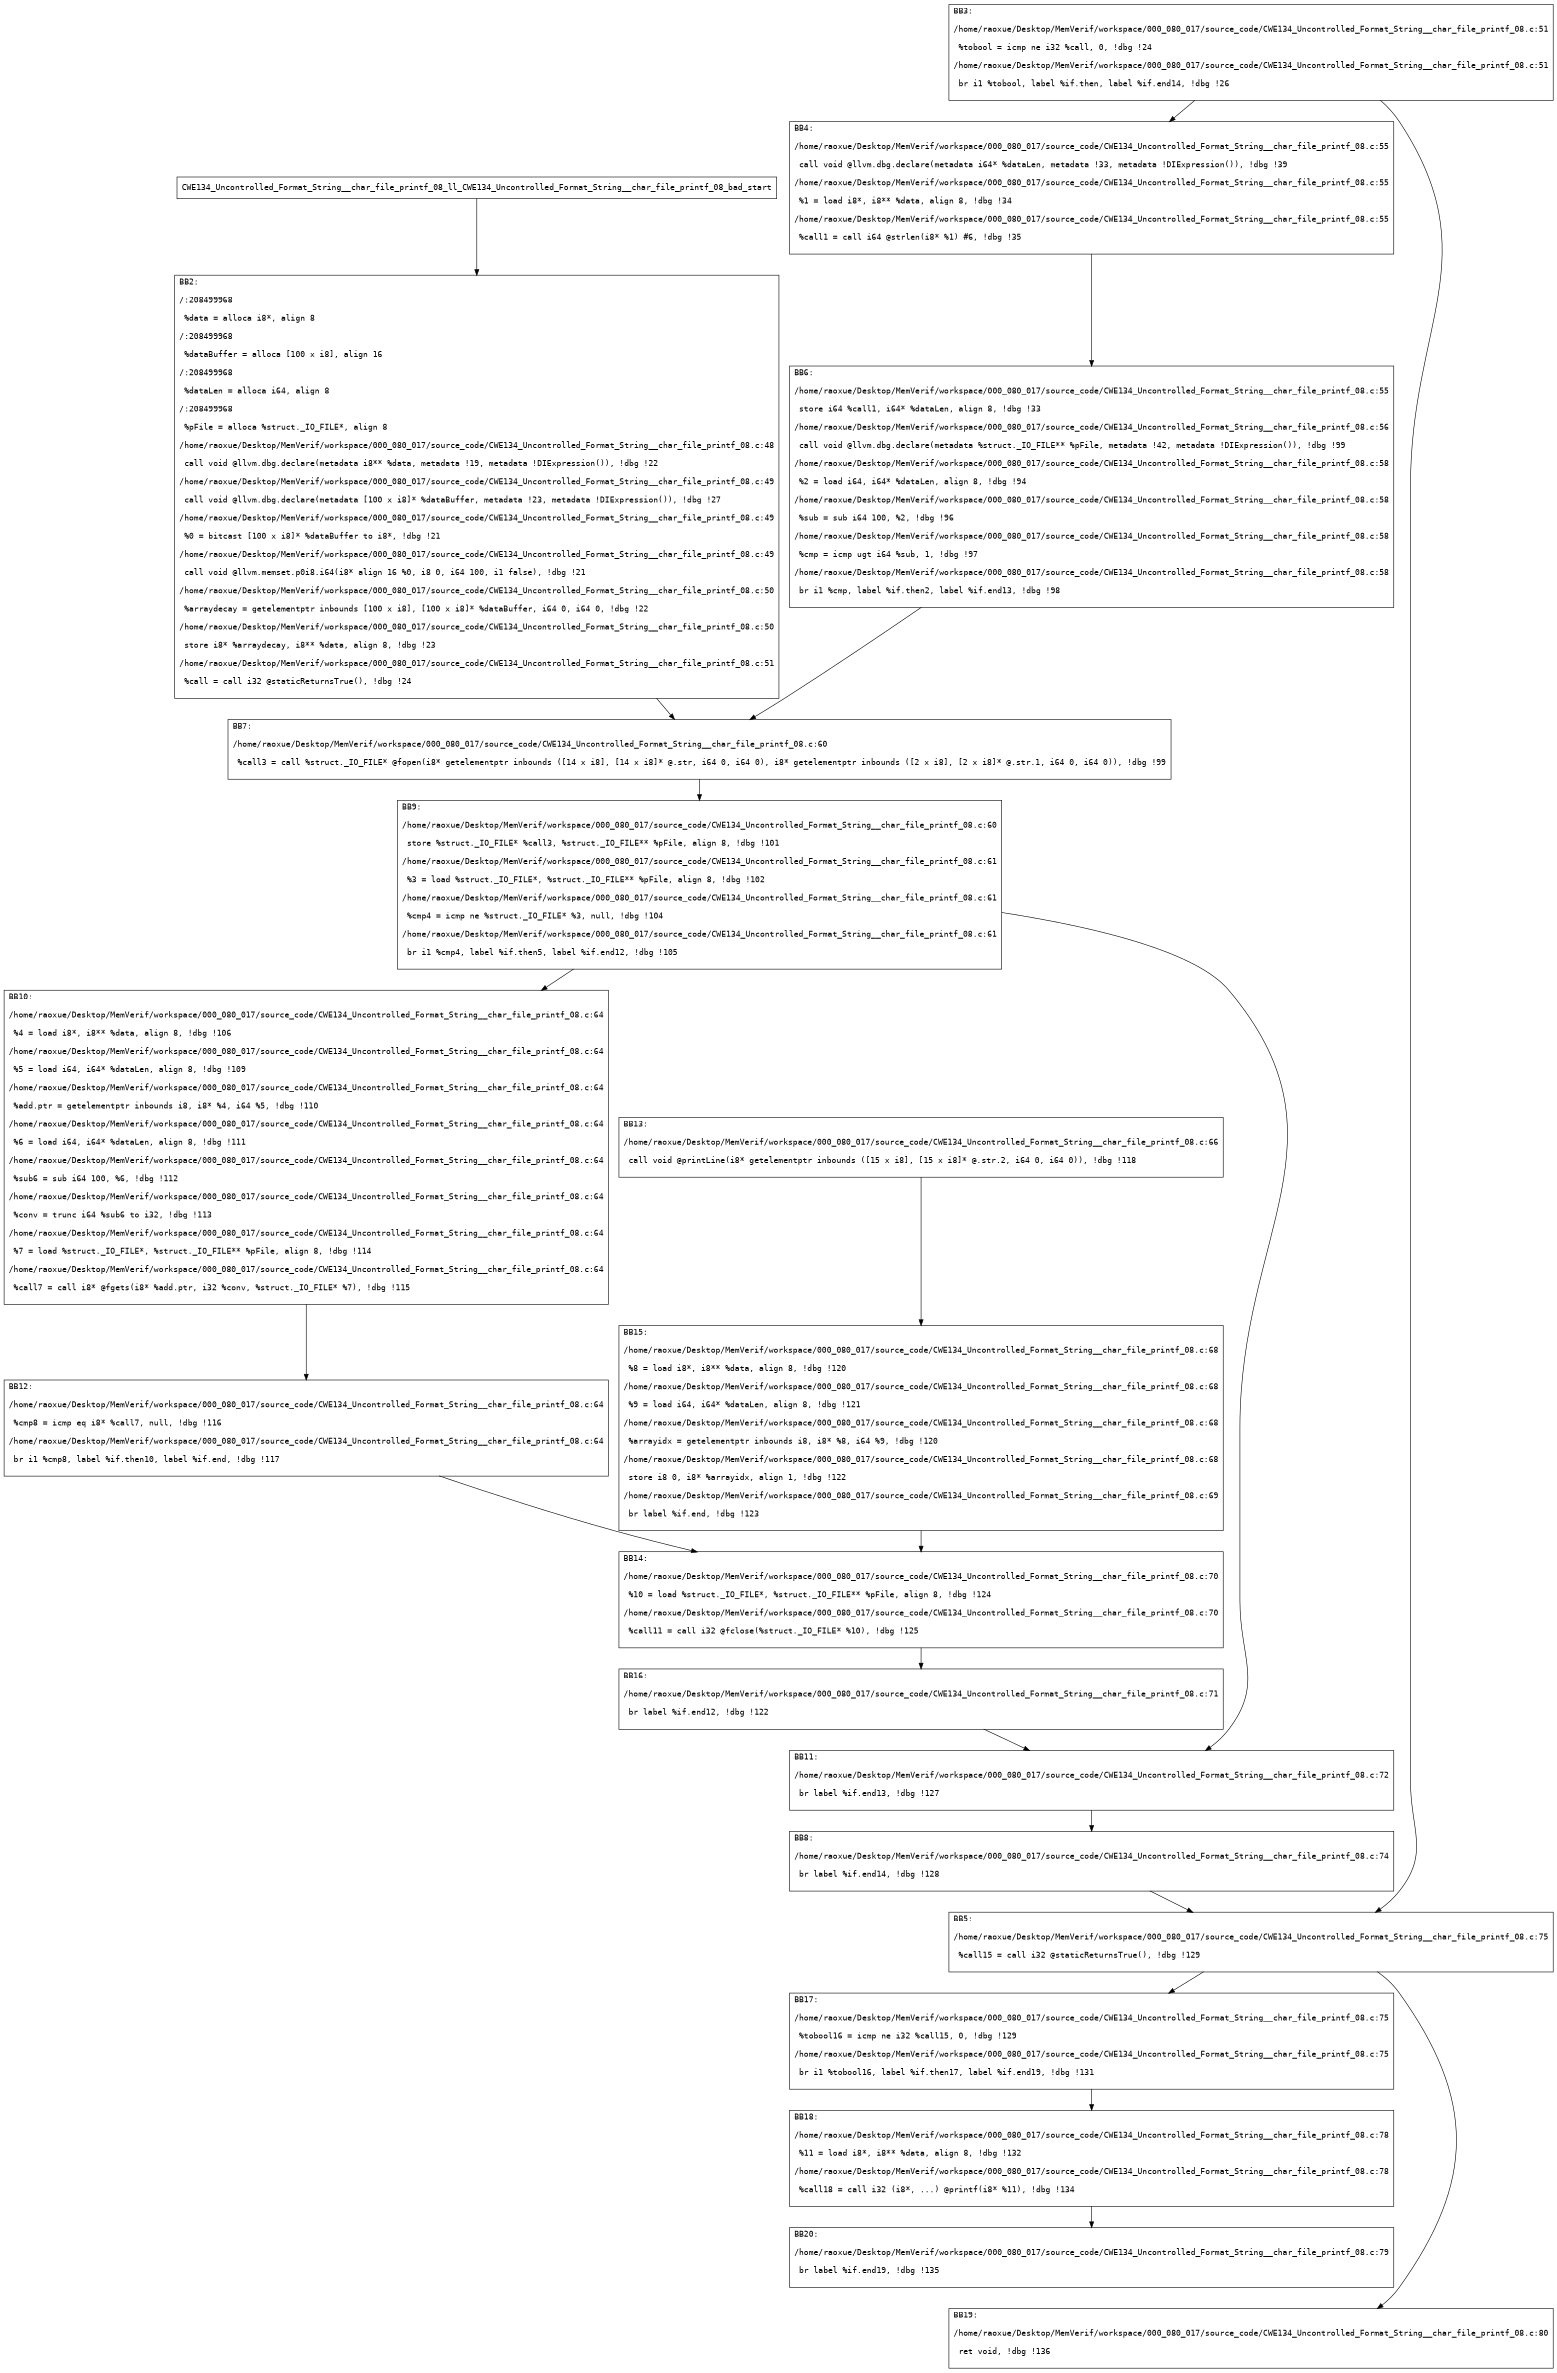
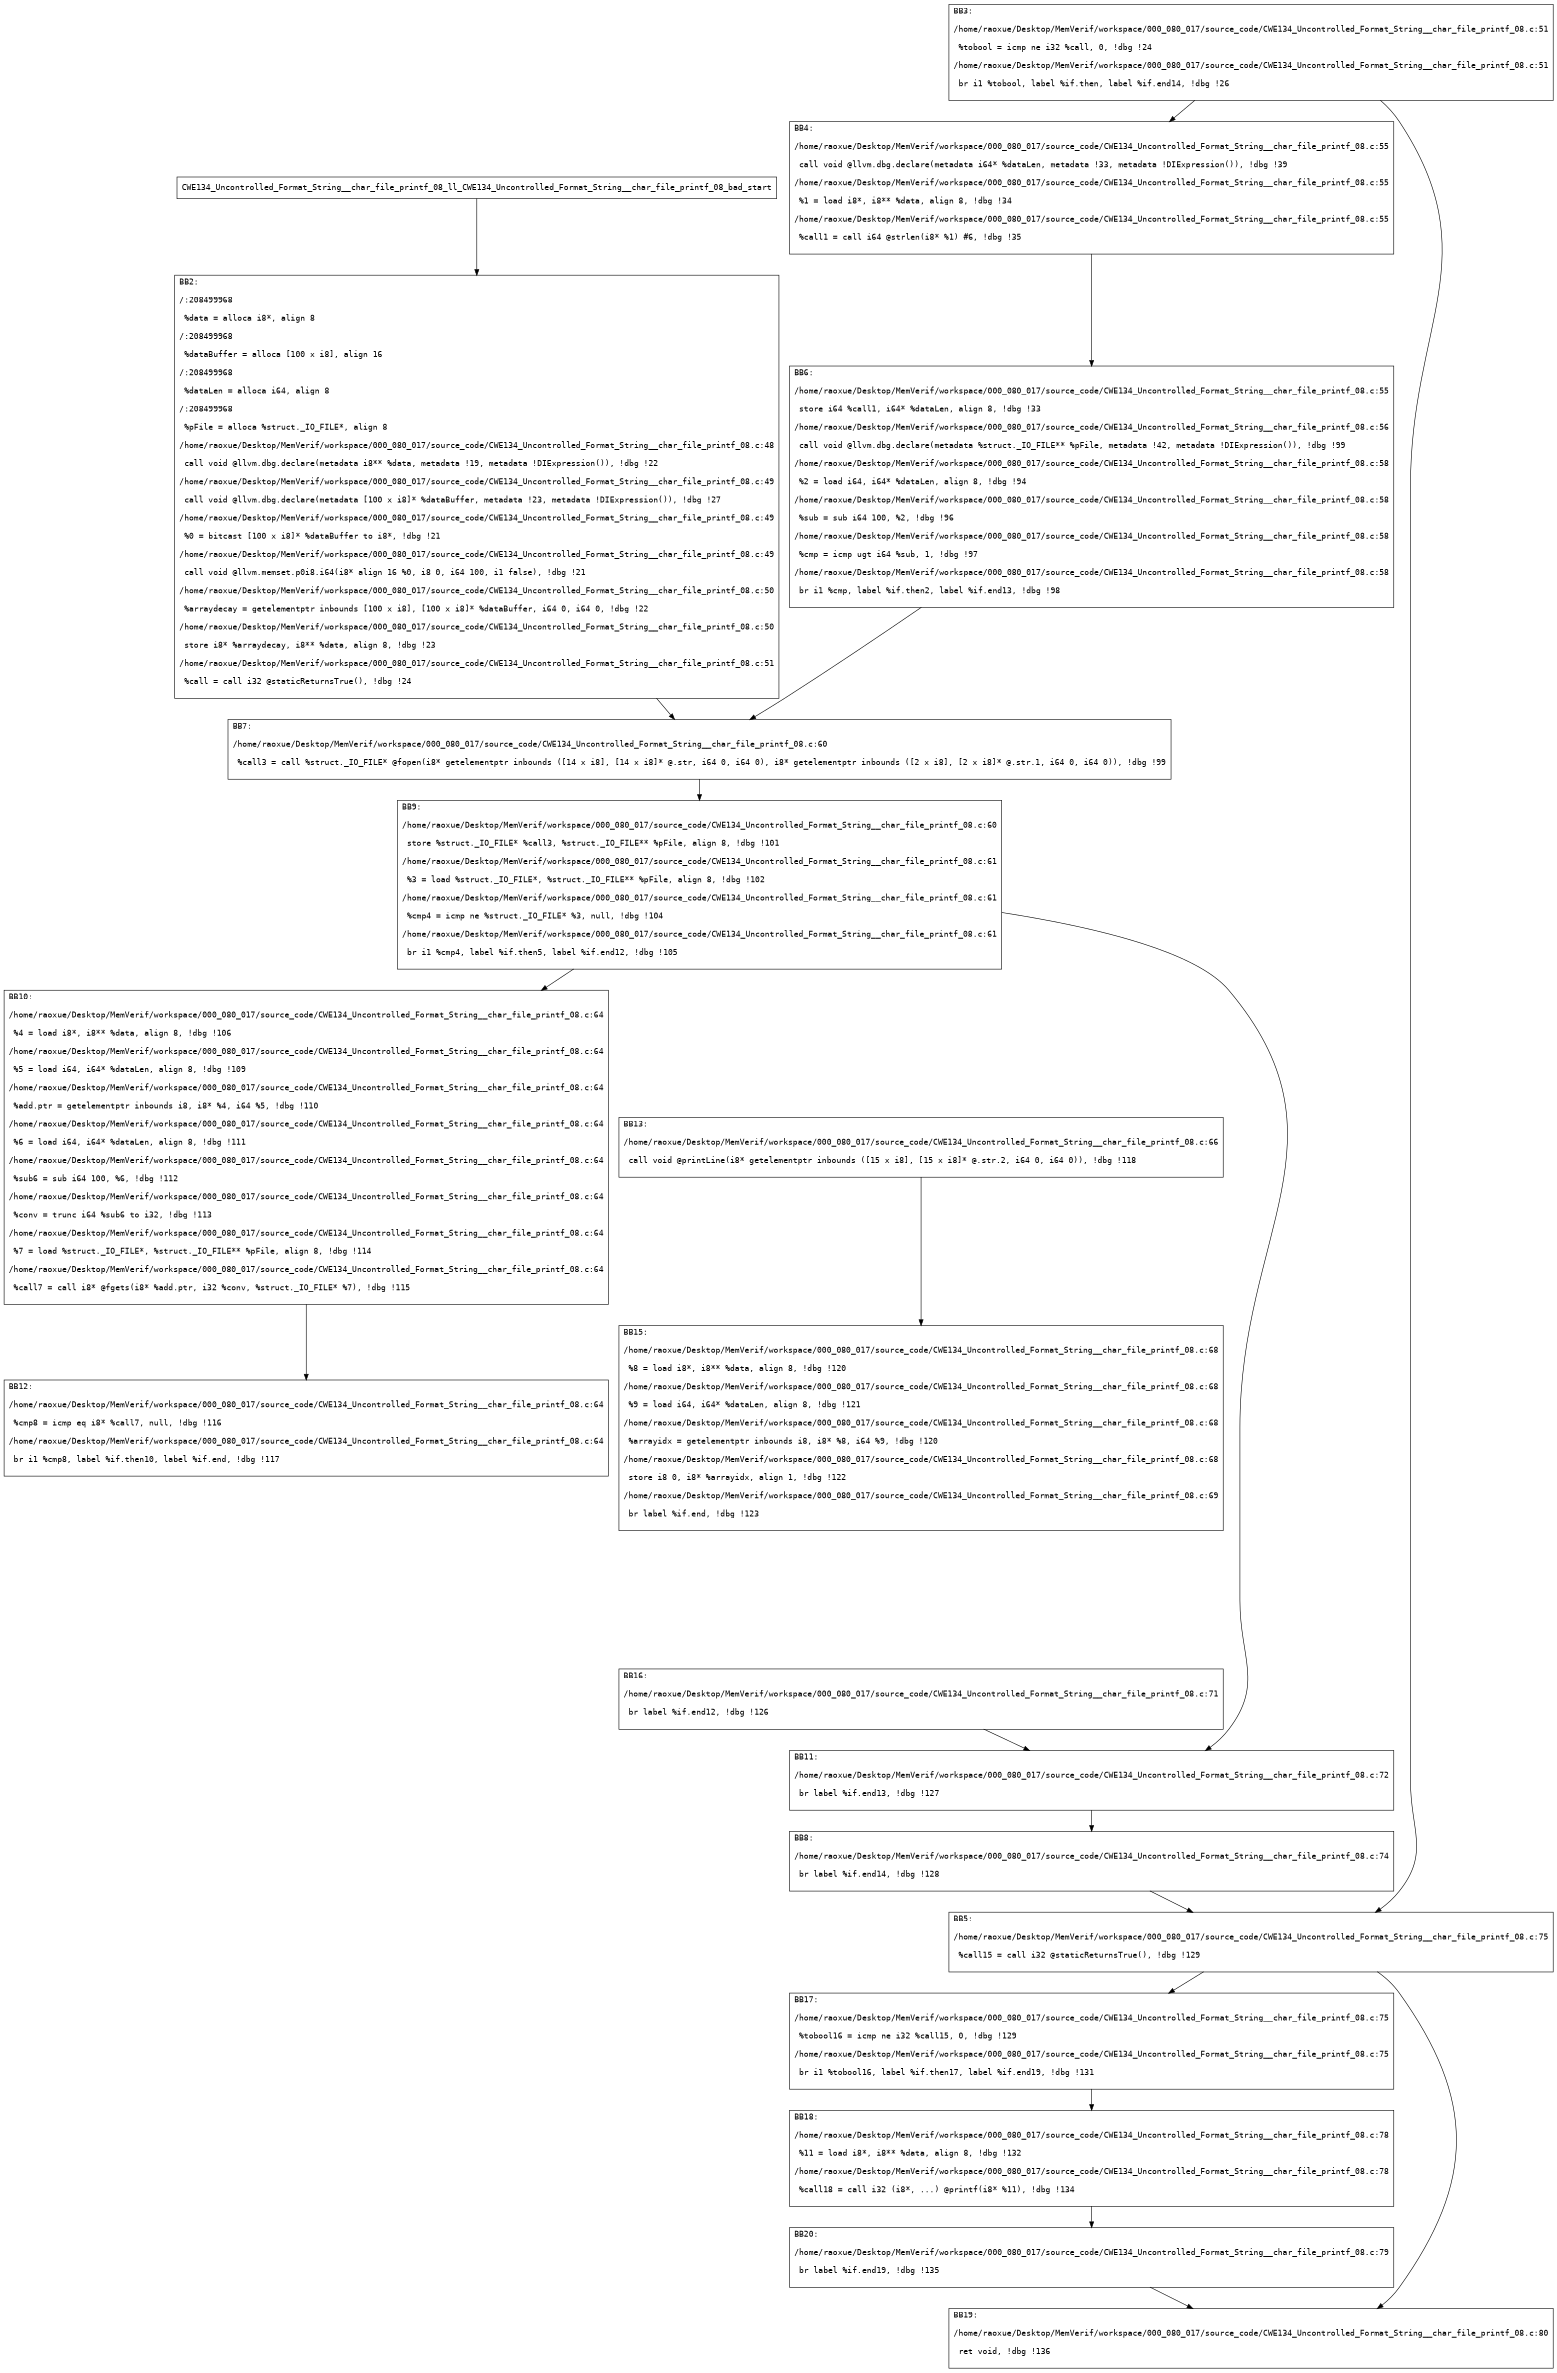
(921, 1600) -> none
(696, 1712) -> (696, 1712)
none -> (1169, 2297)
